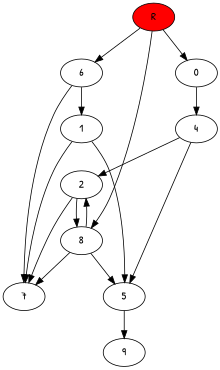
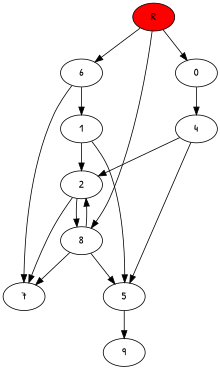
(41, 205) -> (82, 153)
